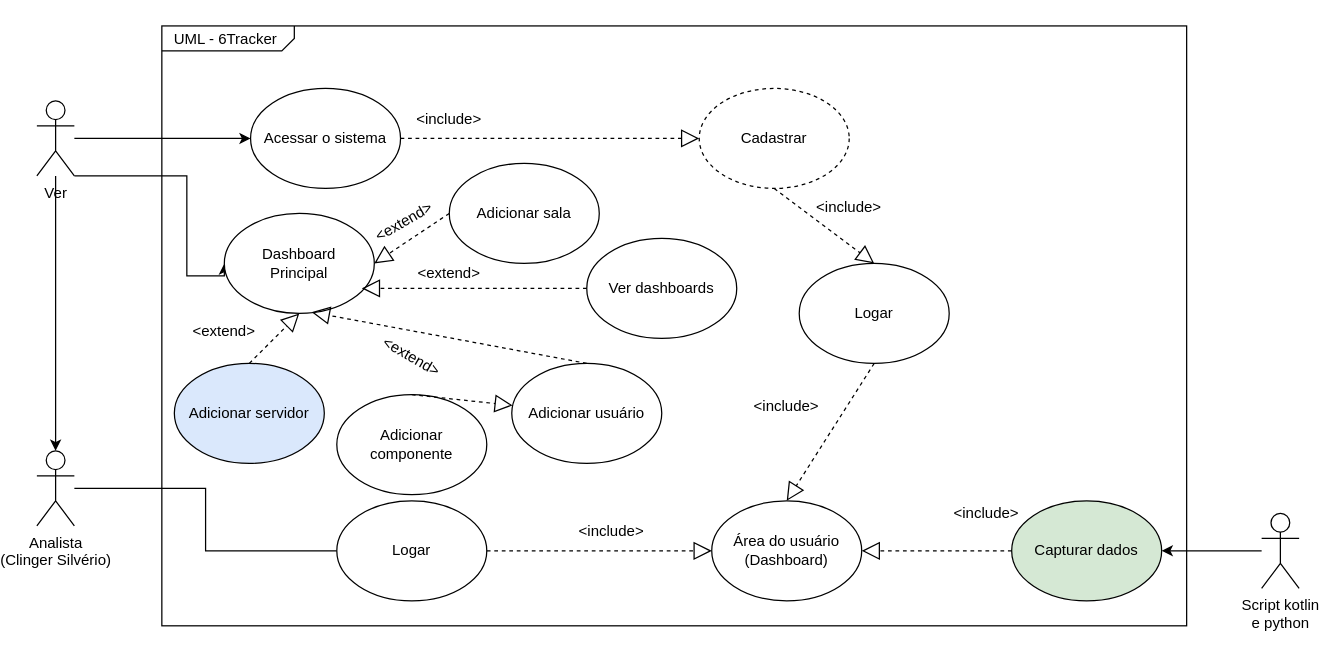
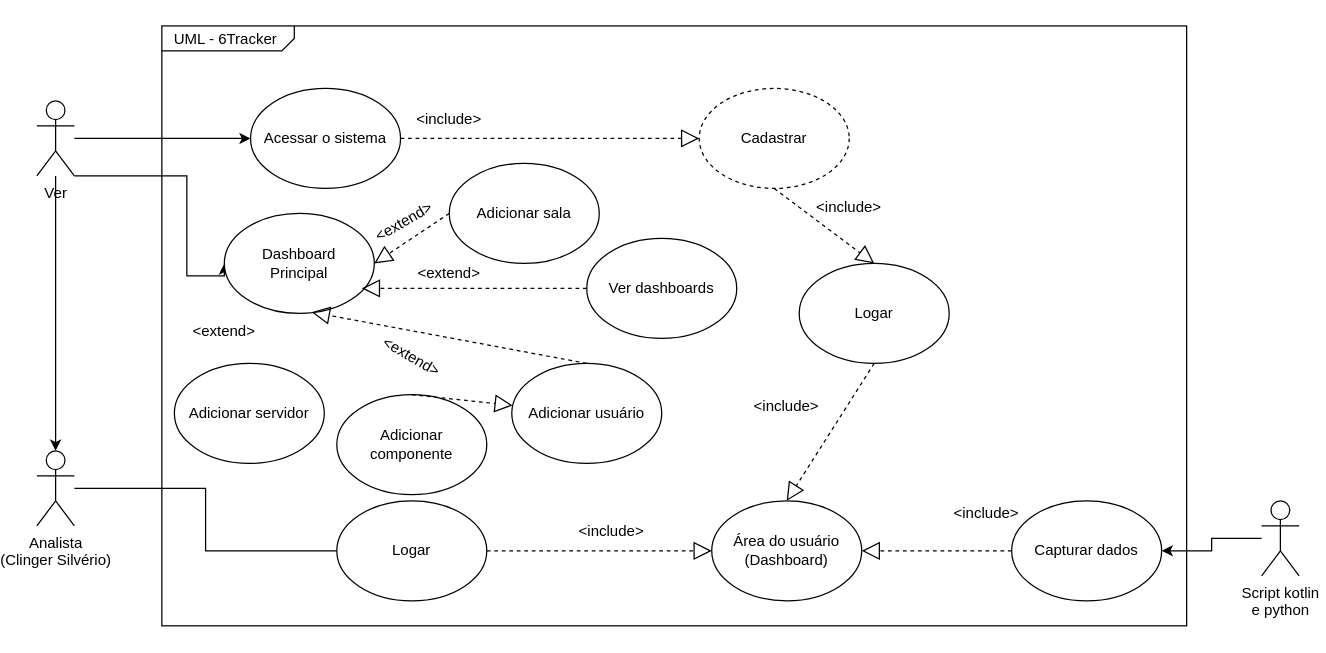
(268, 345) -> none
(249, 413) -> (249, 413)
(1087, 551) -> (1087, 551)
(1281, 551) -> (1281, 538)
